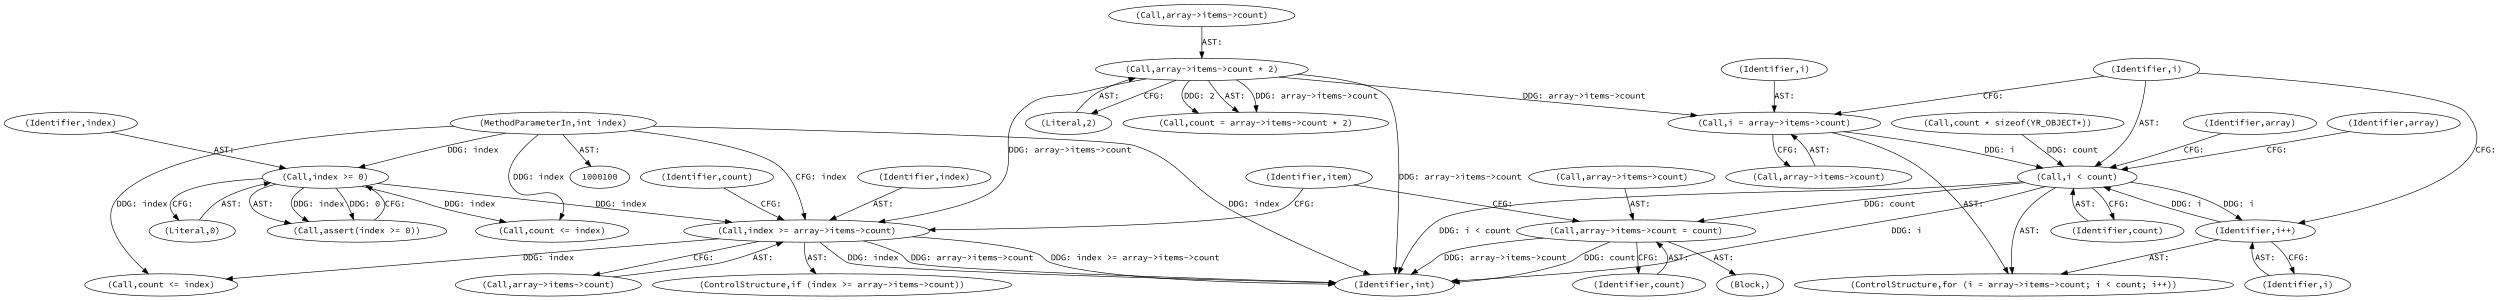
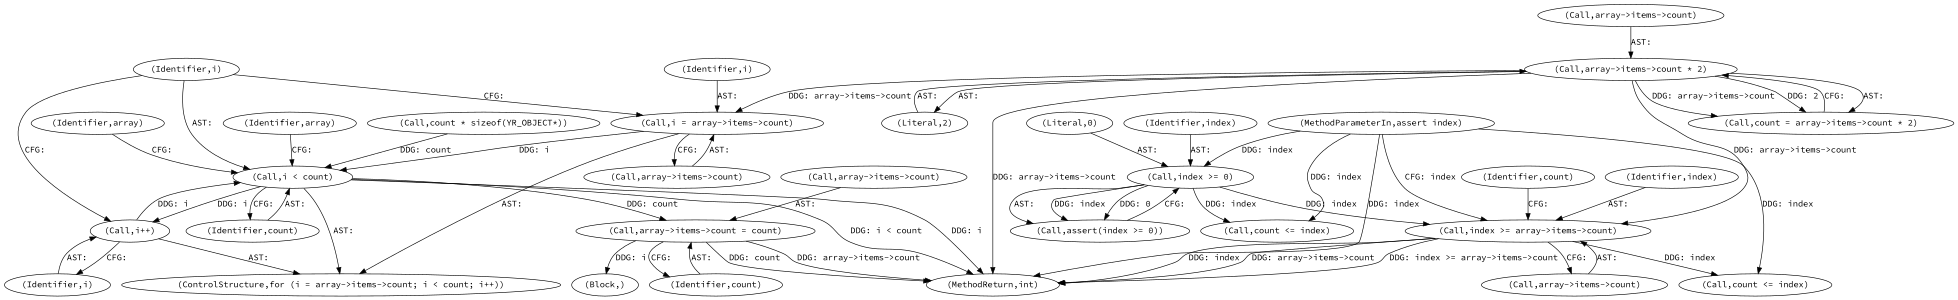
none -> (1786, 82)
(1157, 96) -> (971, 96)
(553, 123) -> (1381, 123)
(600, 177) -> none
(1309, 177) -> none
(207, 185) -> none
(2256, 231) -> (130, 231)
(1727, 258) -> (631, 258)
(832, 285) -> none
(1394, 285) -> (993, 285)
